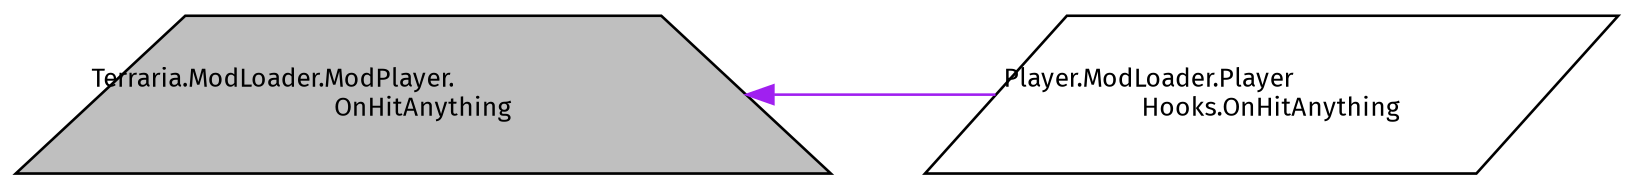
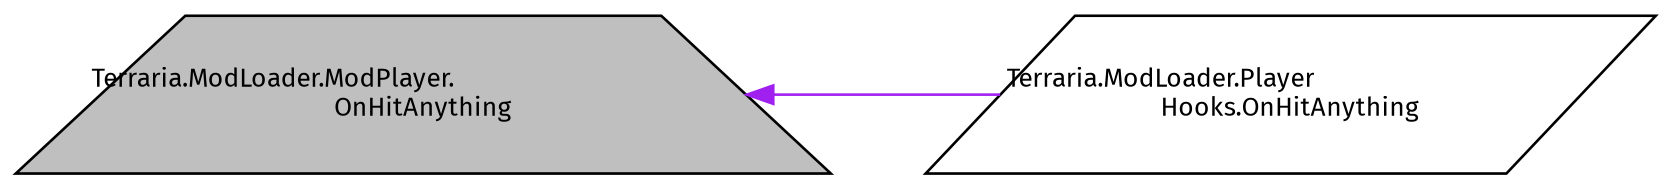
(1272, 95) -> (1291, 95)
